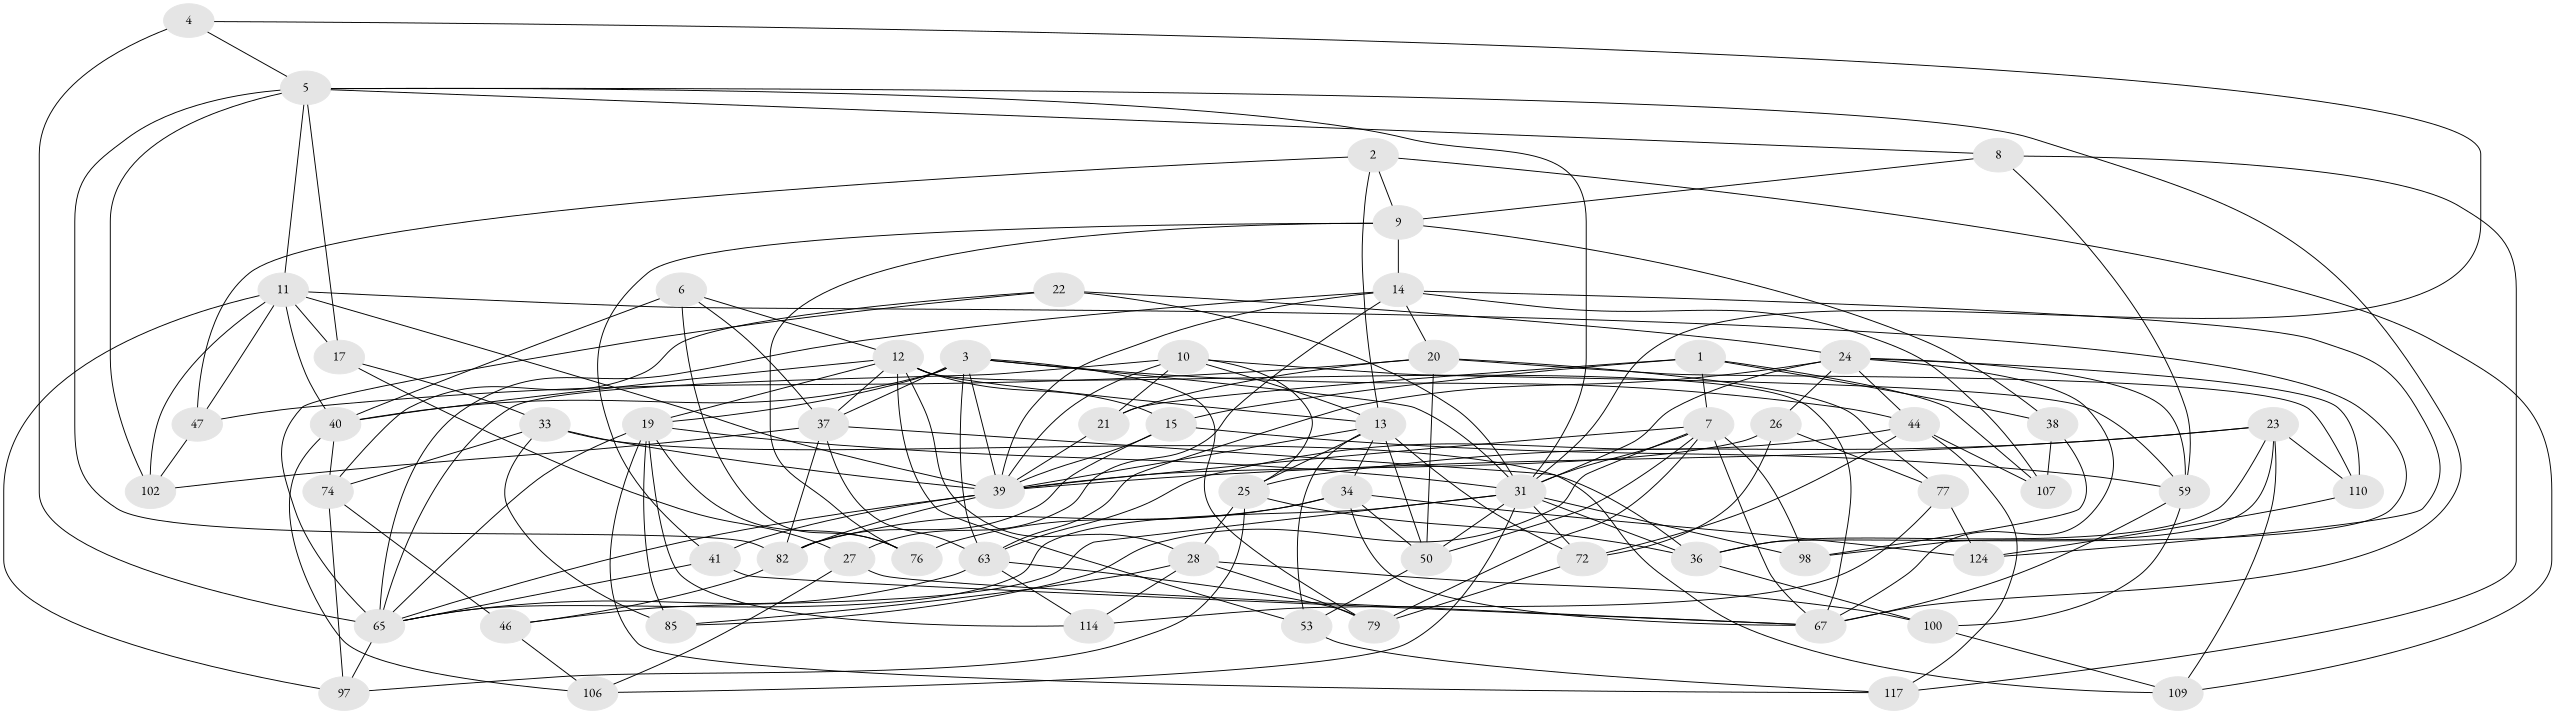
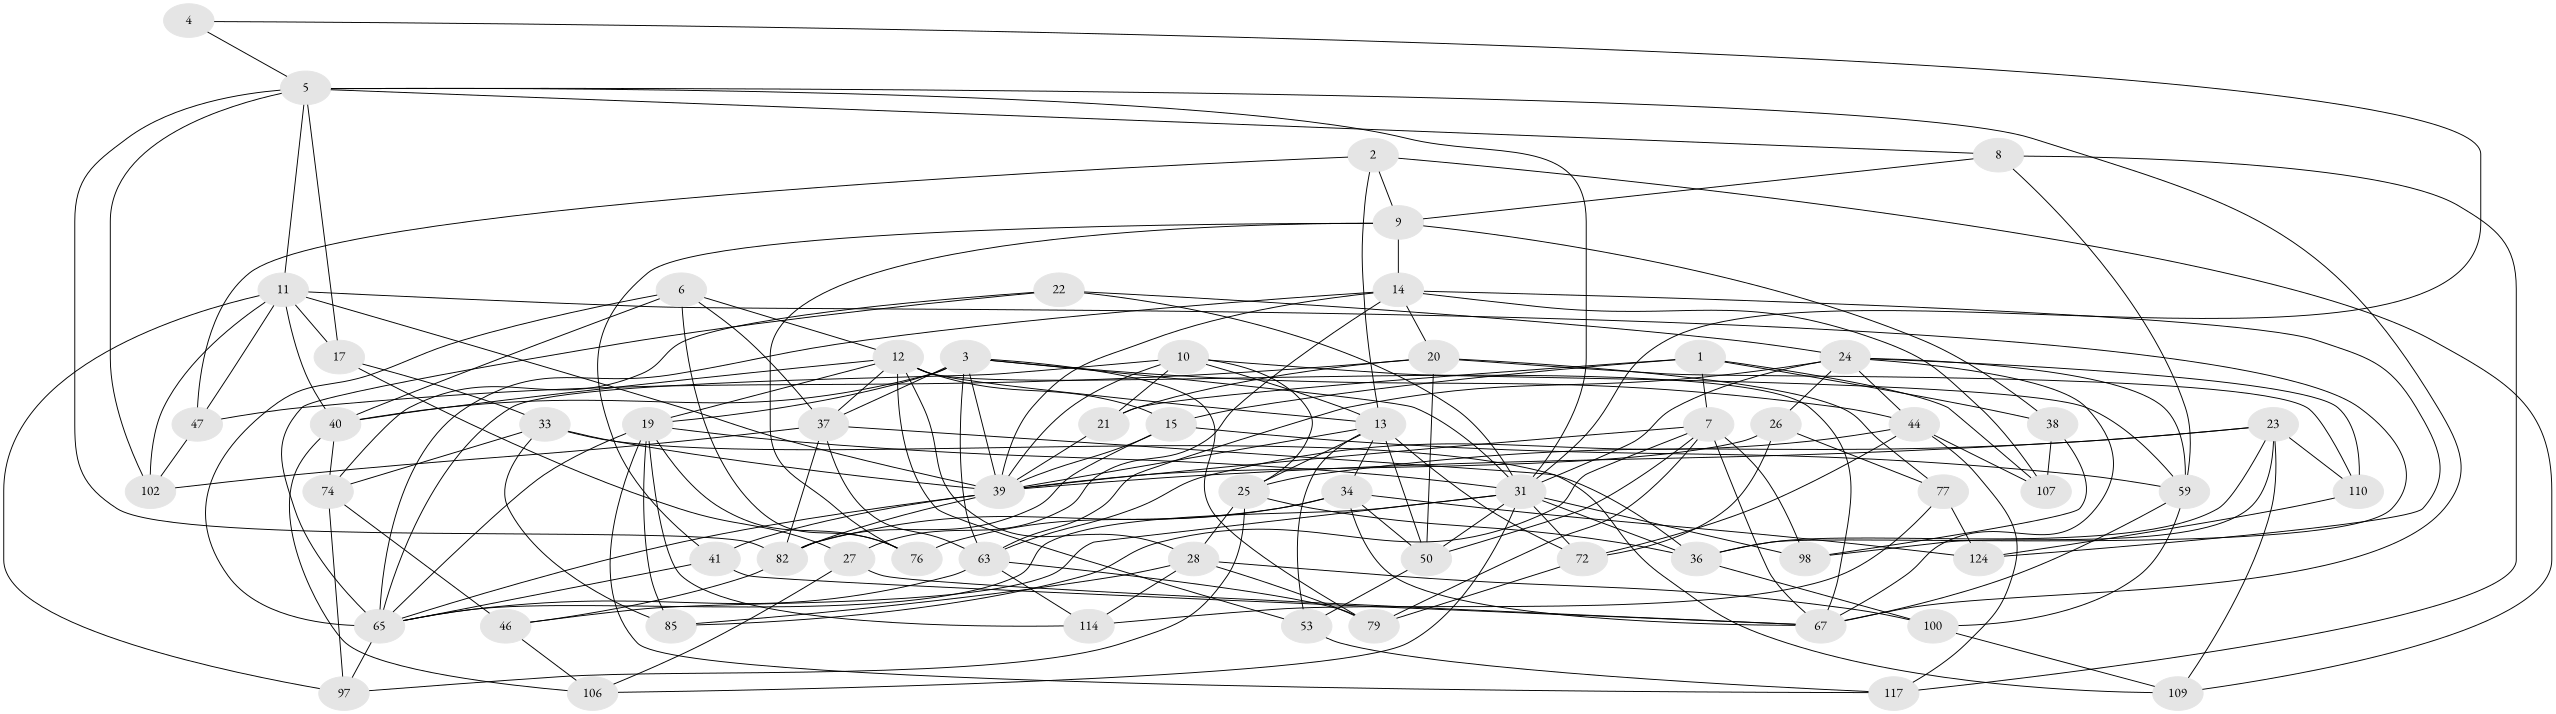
(39, 383) -> (301, 391)
(1615, 458) -> none
